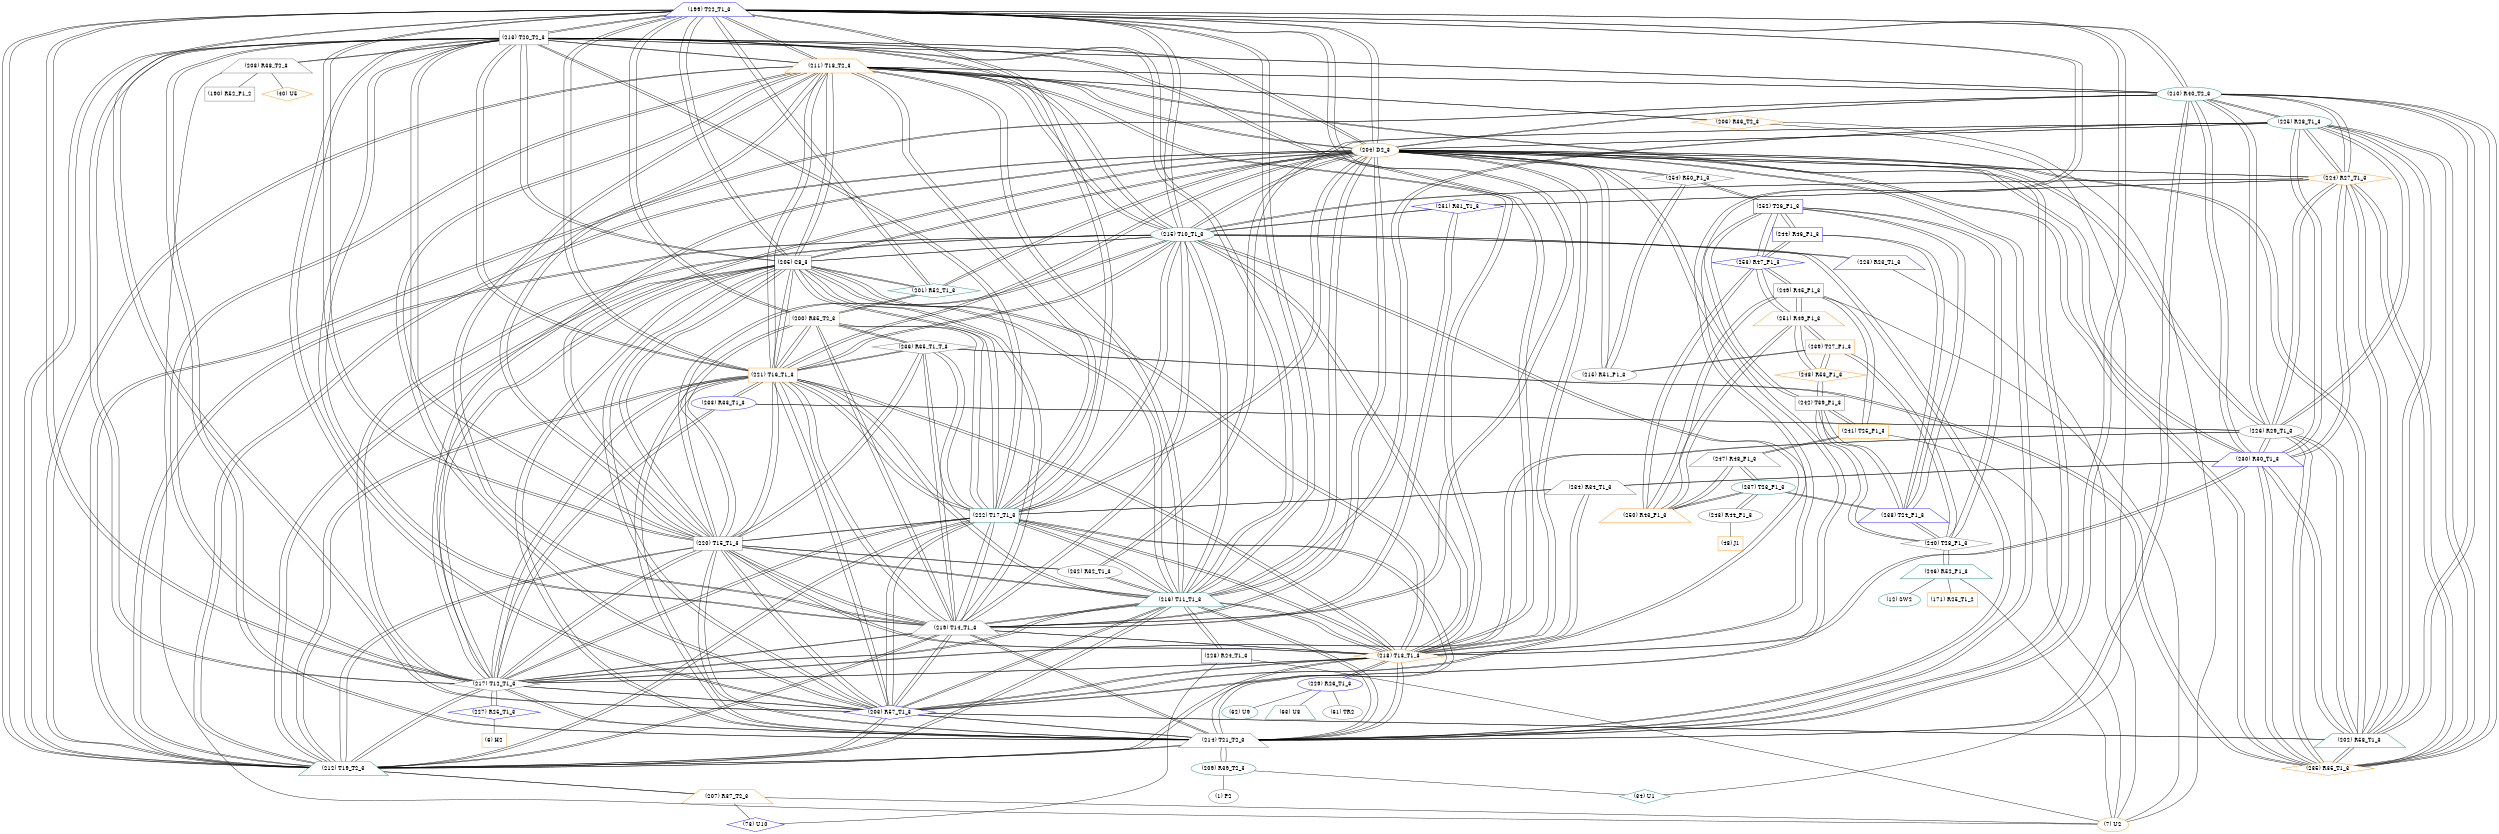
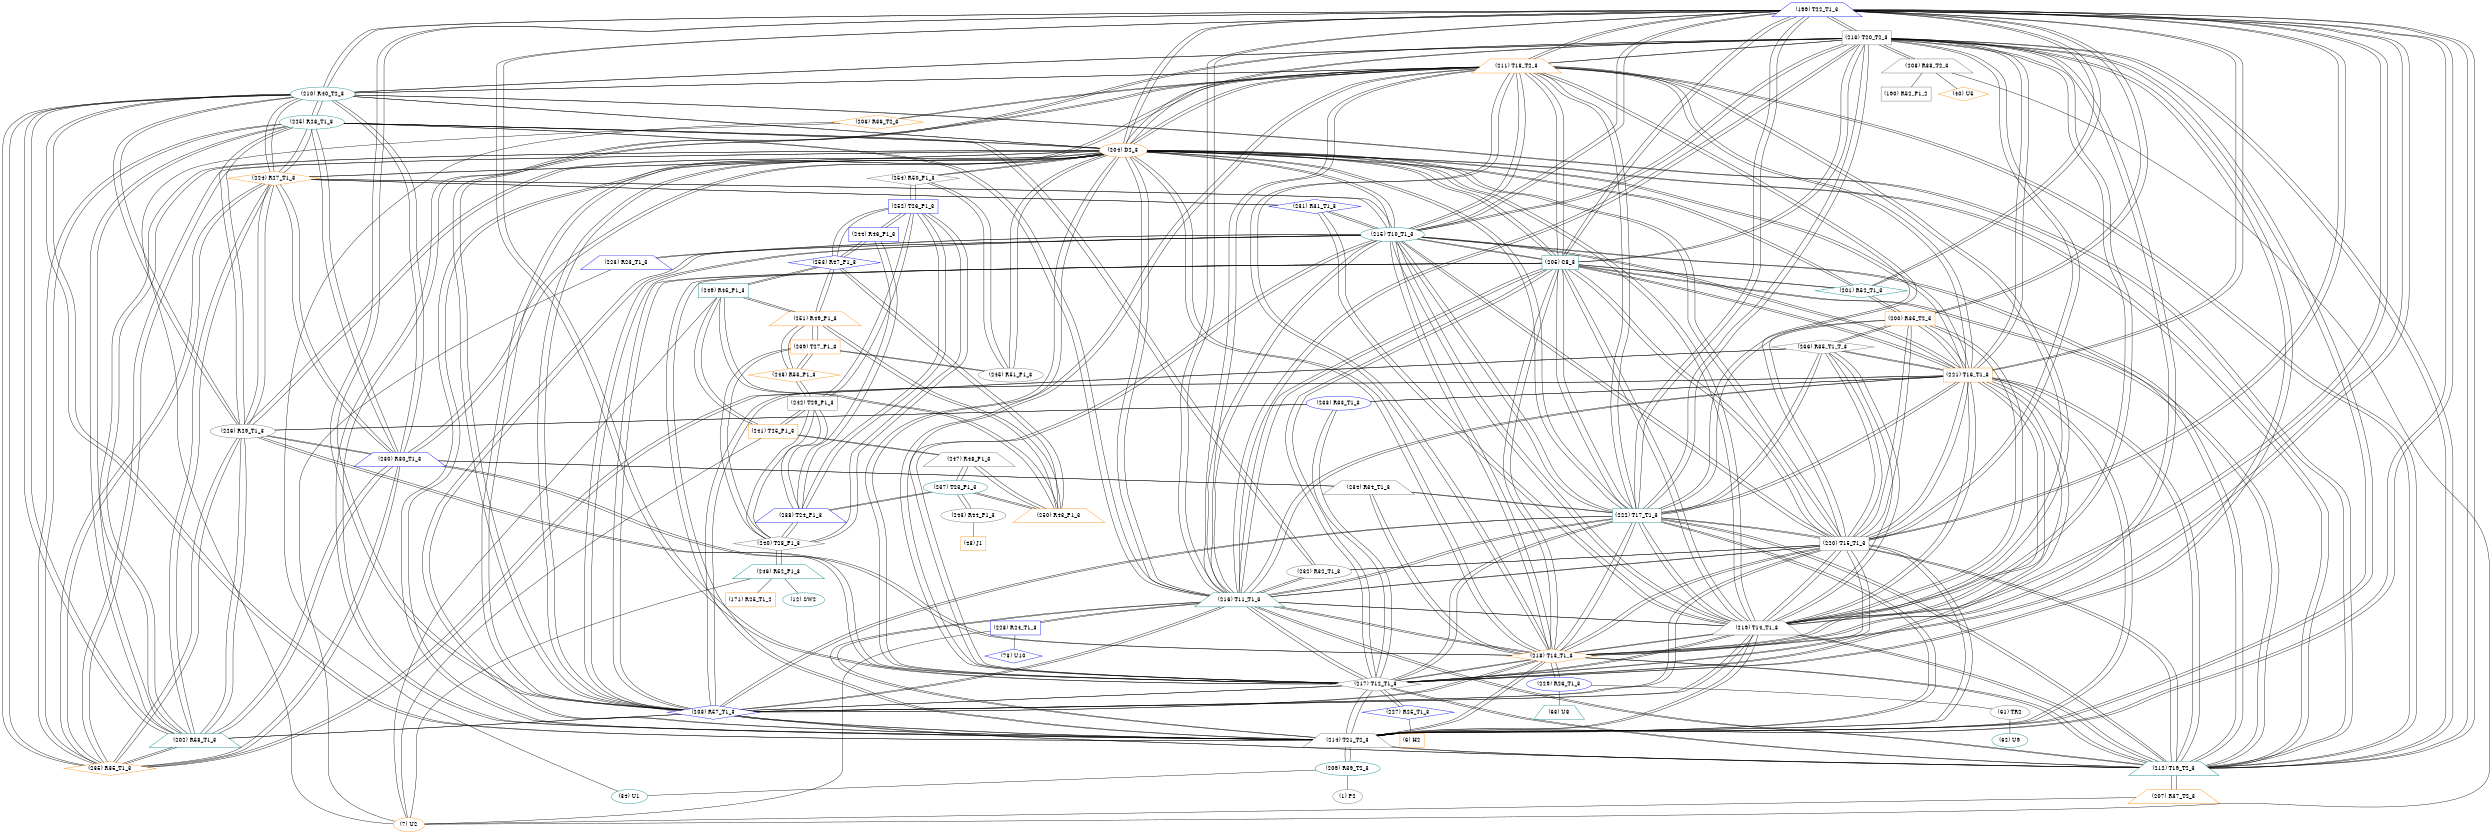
(1604, 375) -> (1011, 375)
(1820, 403) -> (813, 403)
(1283, 699) -> (2010, 726)
(1645, 797) -> (630, 797)
(742, 811) -> none
